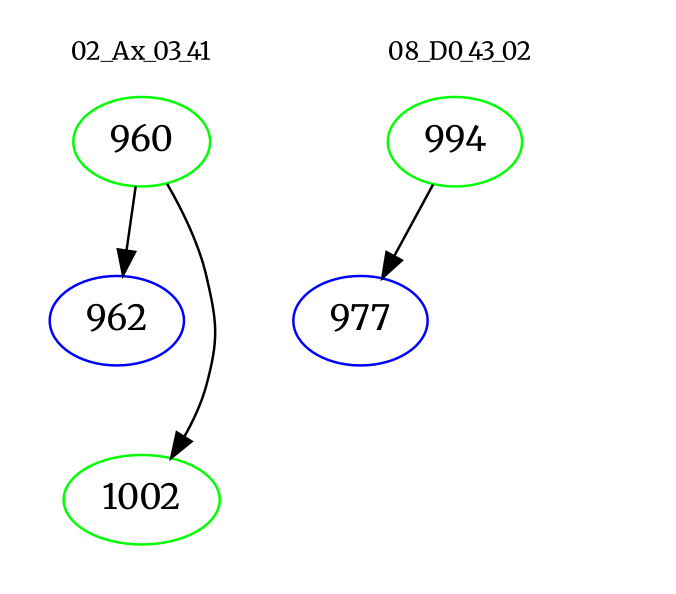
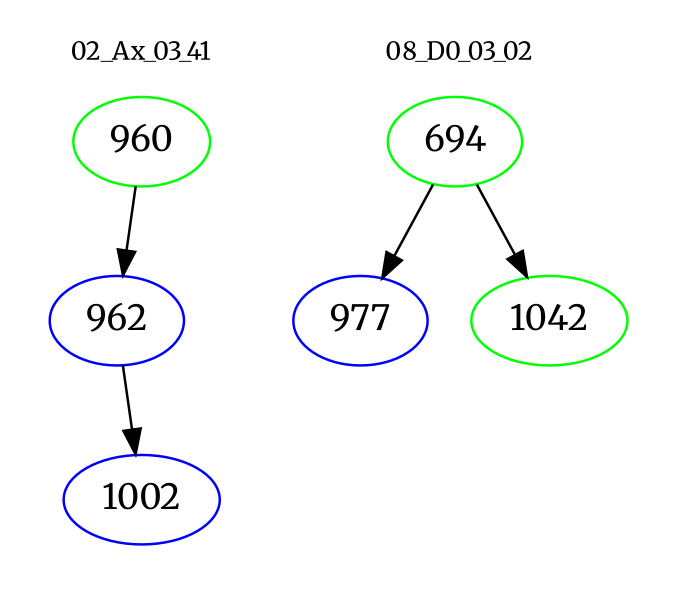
(460, 53) -> (460, 53)
(455, 142) -> (455, 142)
(213, 308) -> (127, 397)
none -> (549, 321)
(142, 500) -> (142, 500)
